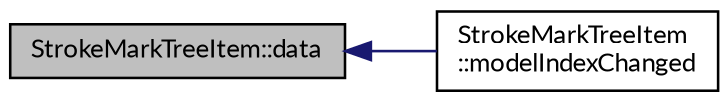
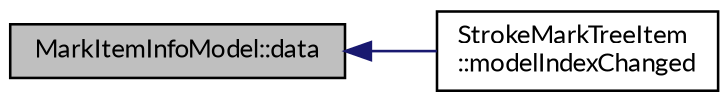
(178, 51) -> (178, 51)
